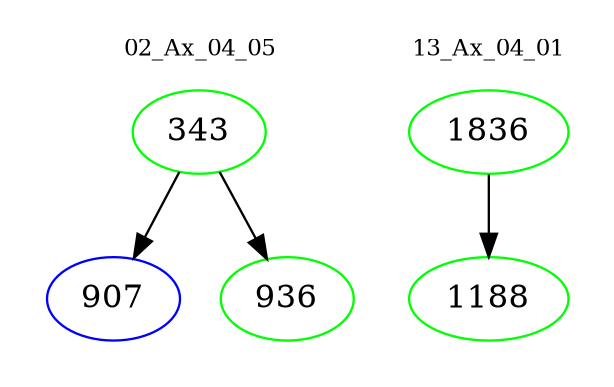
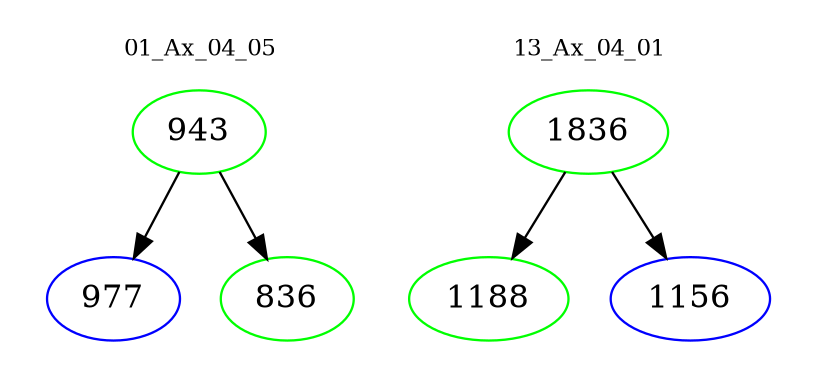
(200, 50) -> (200, 50)
(199, 132) -> (199, 132)
(114, 299) -> (114, 299)
(287, 299) -> (287, 299)
none -> (690, 299)
